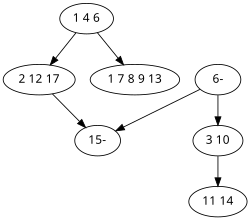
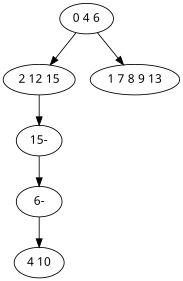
(87, 19) -> (87, 19)
(39, 80) -> (39, 80)
(162, 108) -> (39, 167)
(218, 141) -> (39, 263)
(218, 202) -> none
